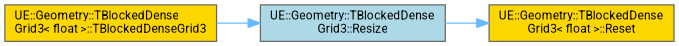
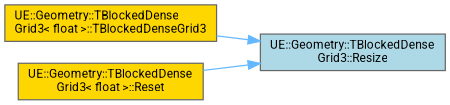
(461, 23) -> (226, 68)
